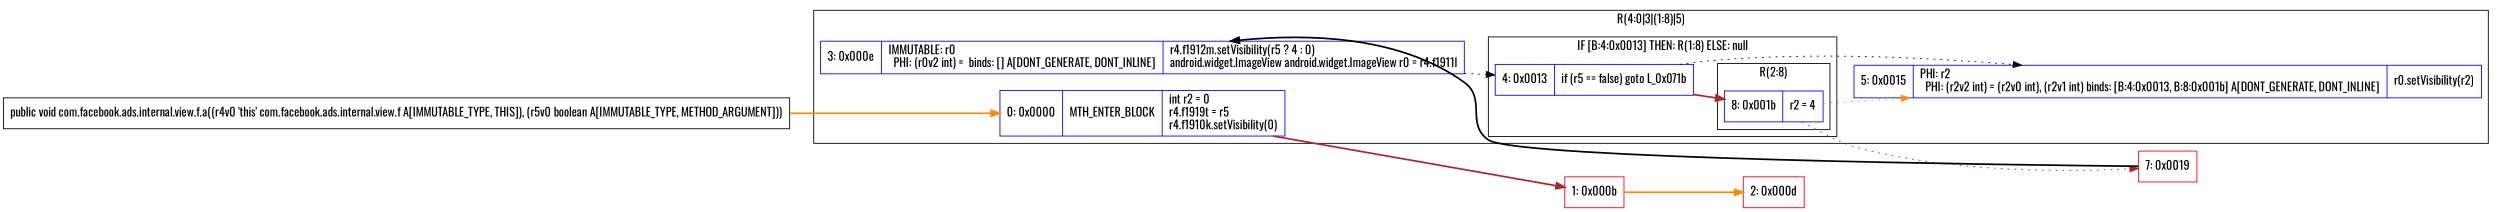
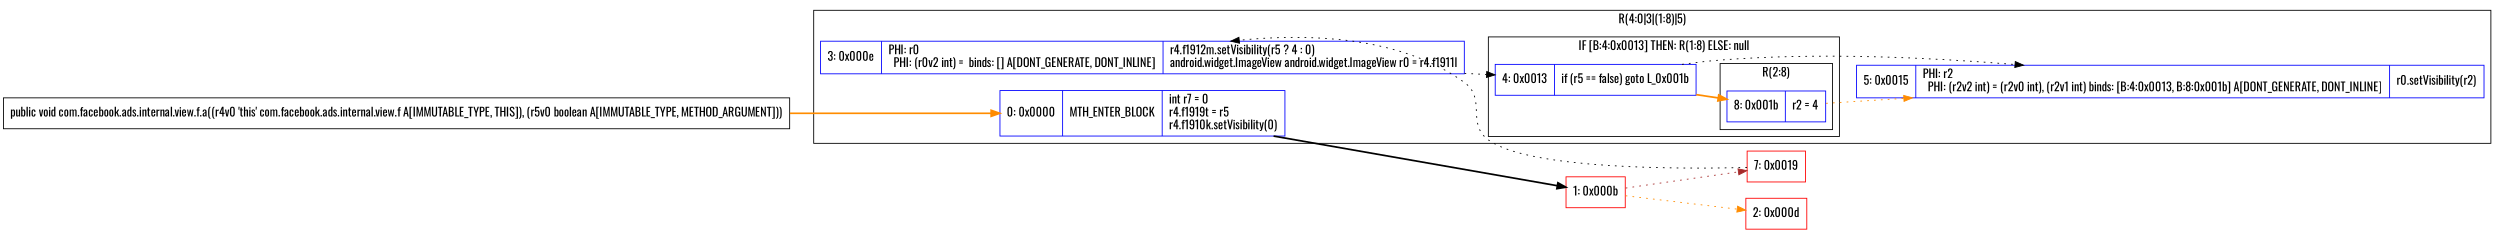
(924, 51) -> (906, 51)
(1624, 79) -> (1625, 79)
(1705, 96) -> (1707, 96)
(1190, 100) -> (1189, 100)
(1663, 156) -> (1478, 125)
(1896, 156) -> (1682, 180)
(1415, 161) -> (1415, 161)
(1679, 192) -> (1681, 202)
